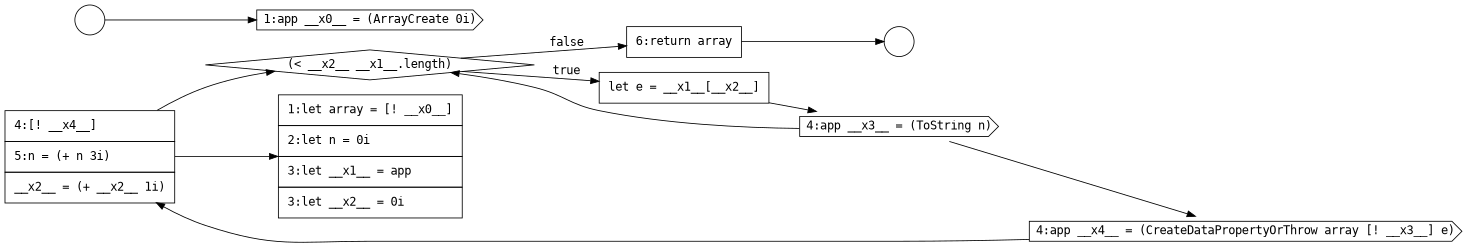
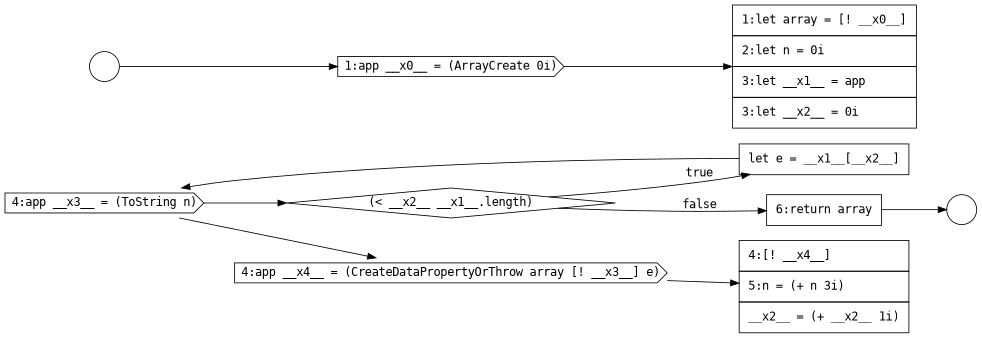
(210, 86) -> none
(222, 156) -> (644, 67)
